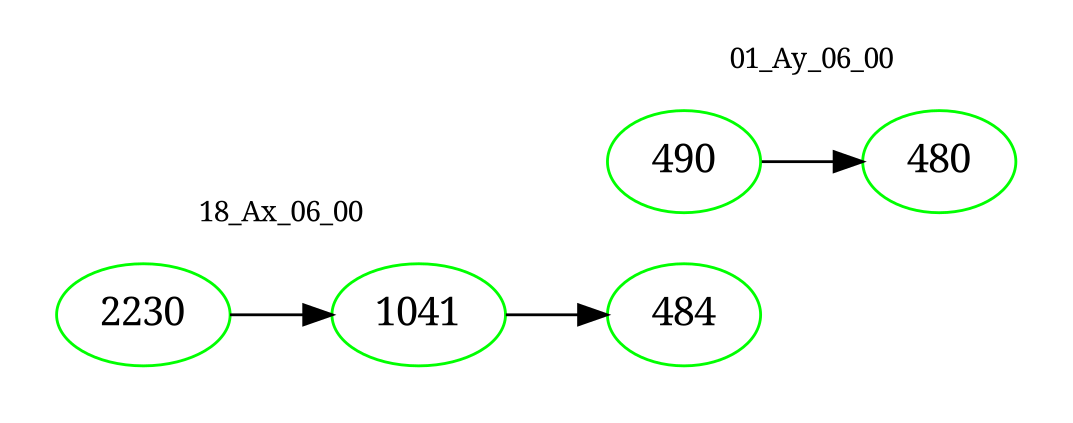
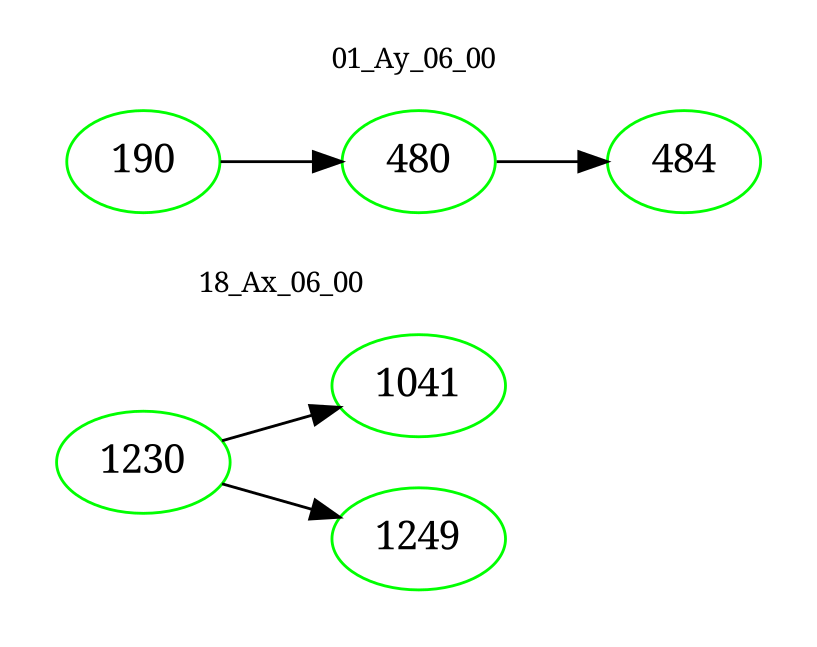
(684, 162) -> (143, 162)
(143, 315) -> (143, 462)
(546, 315) -> (538, 162)
none -> (419, 539)
